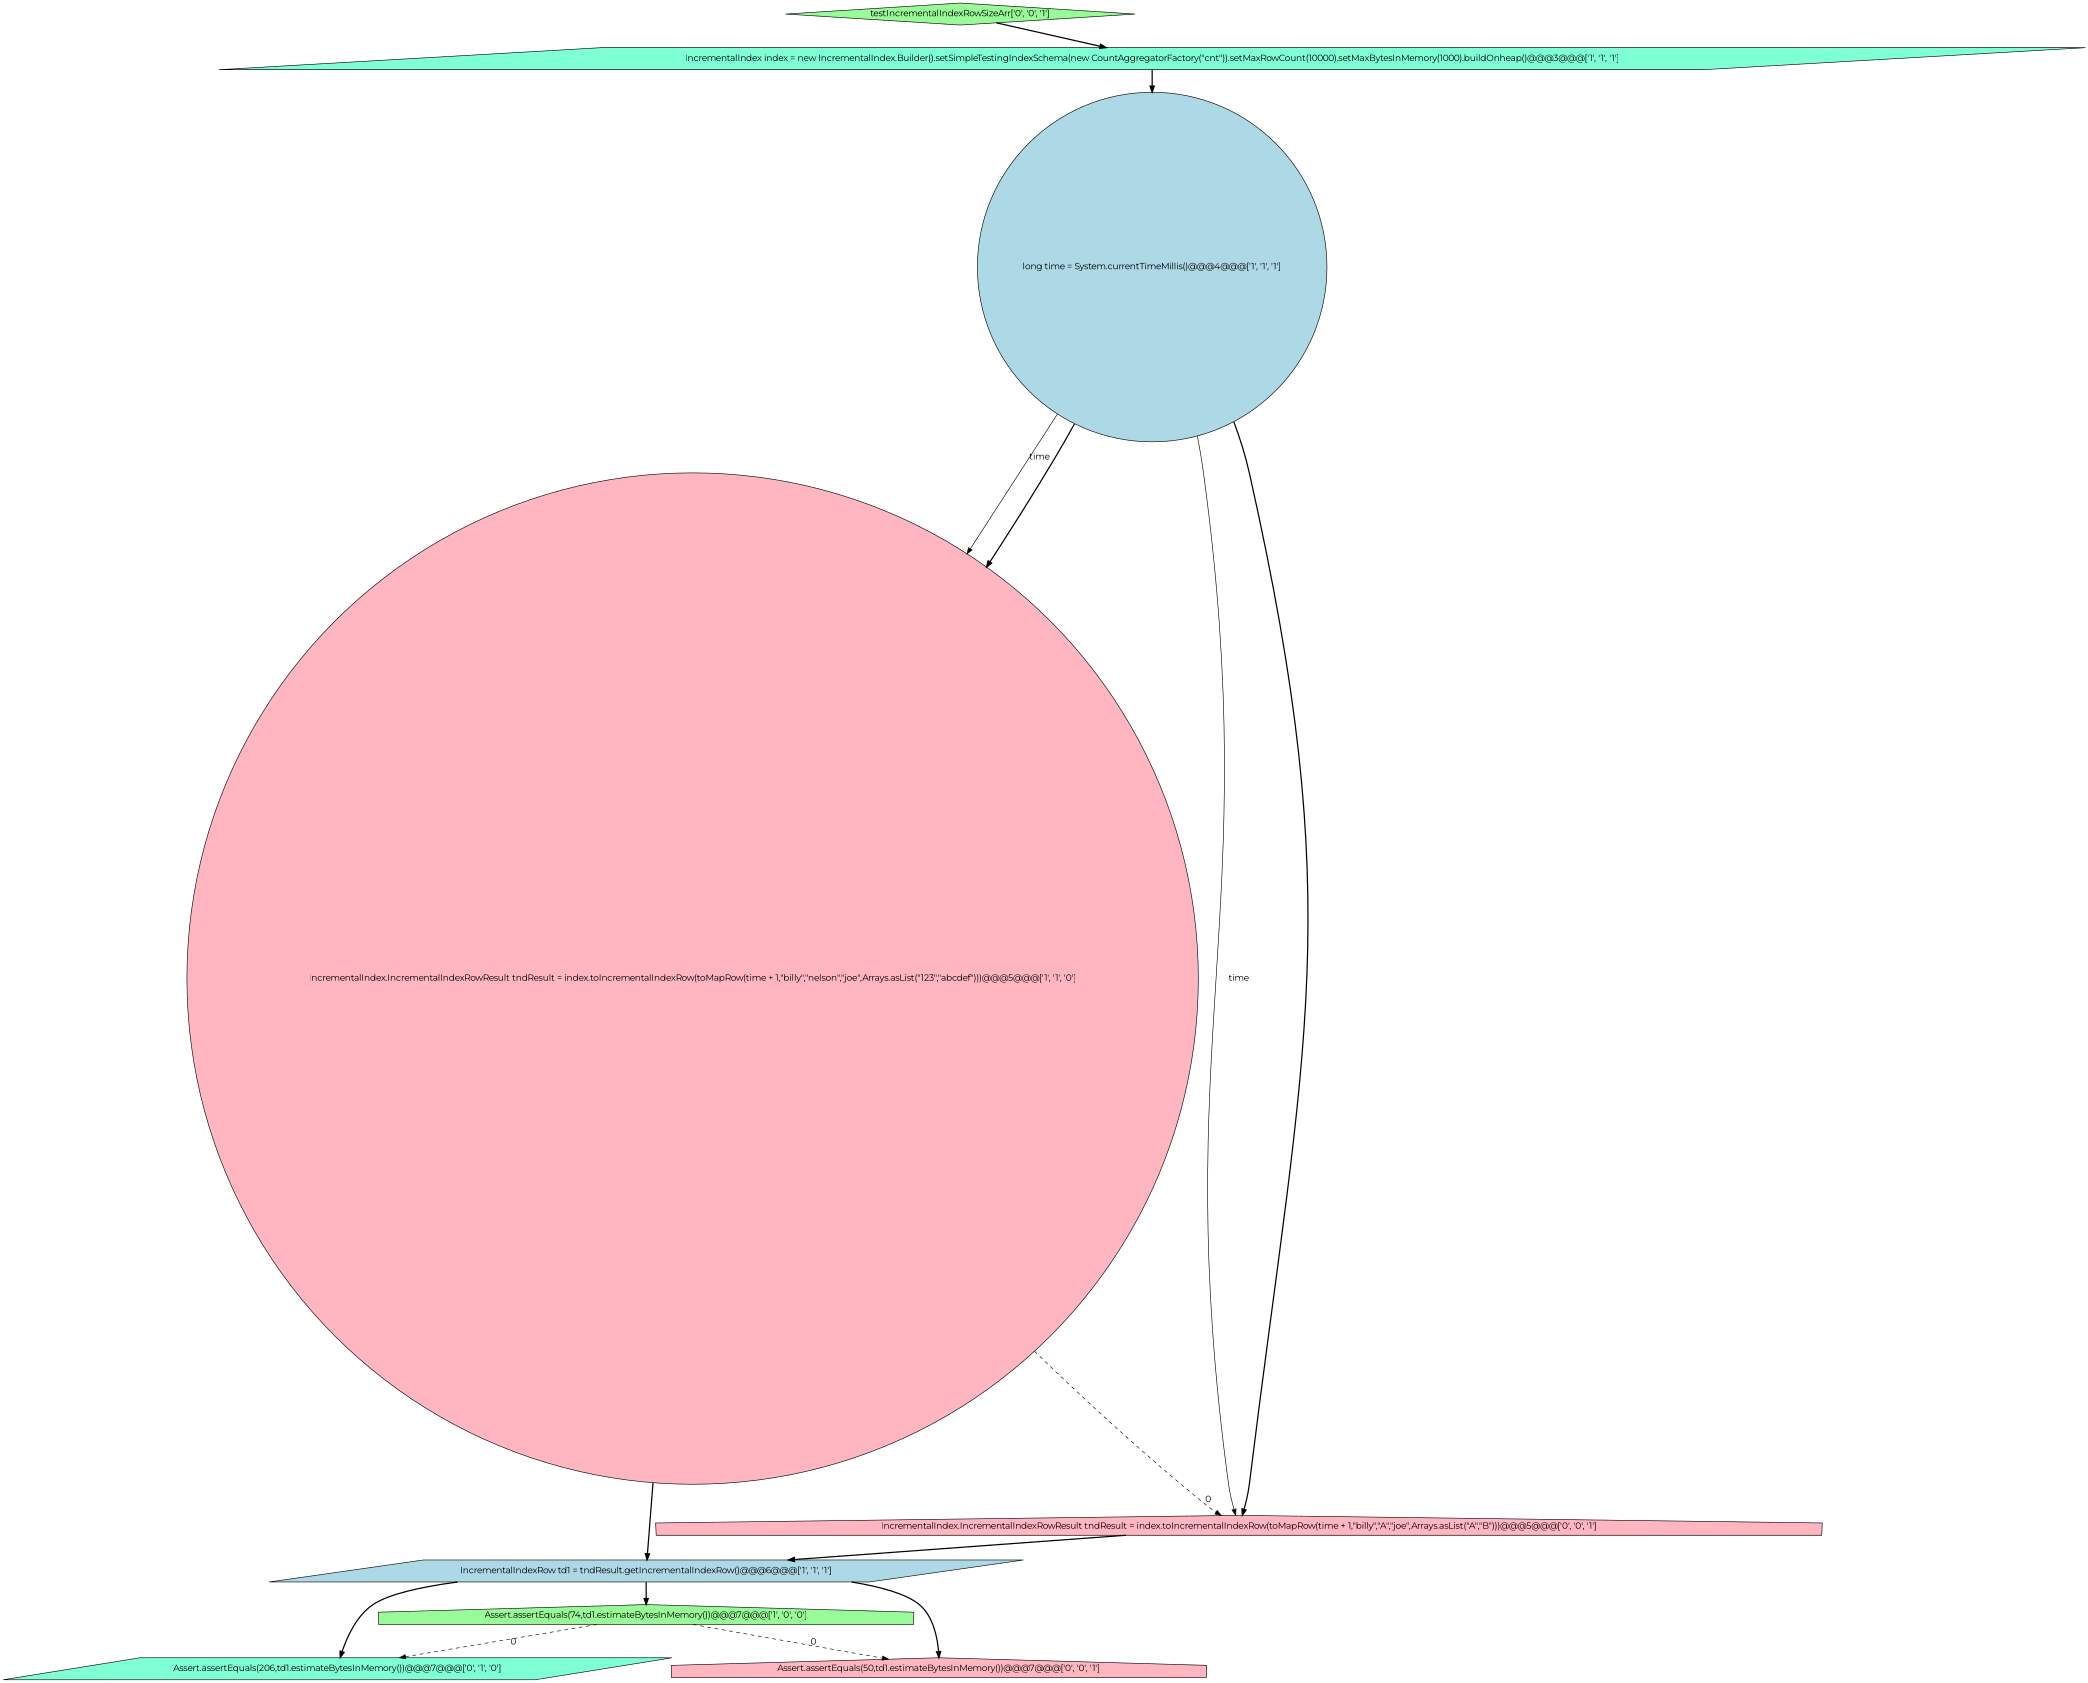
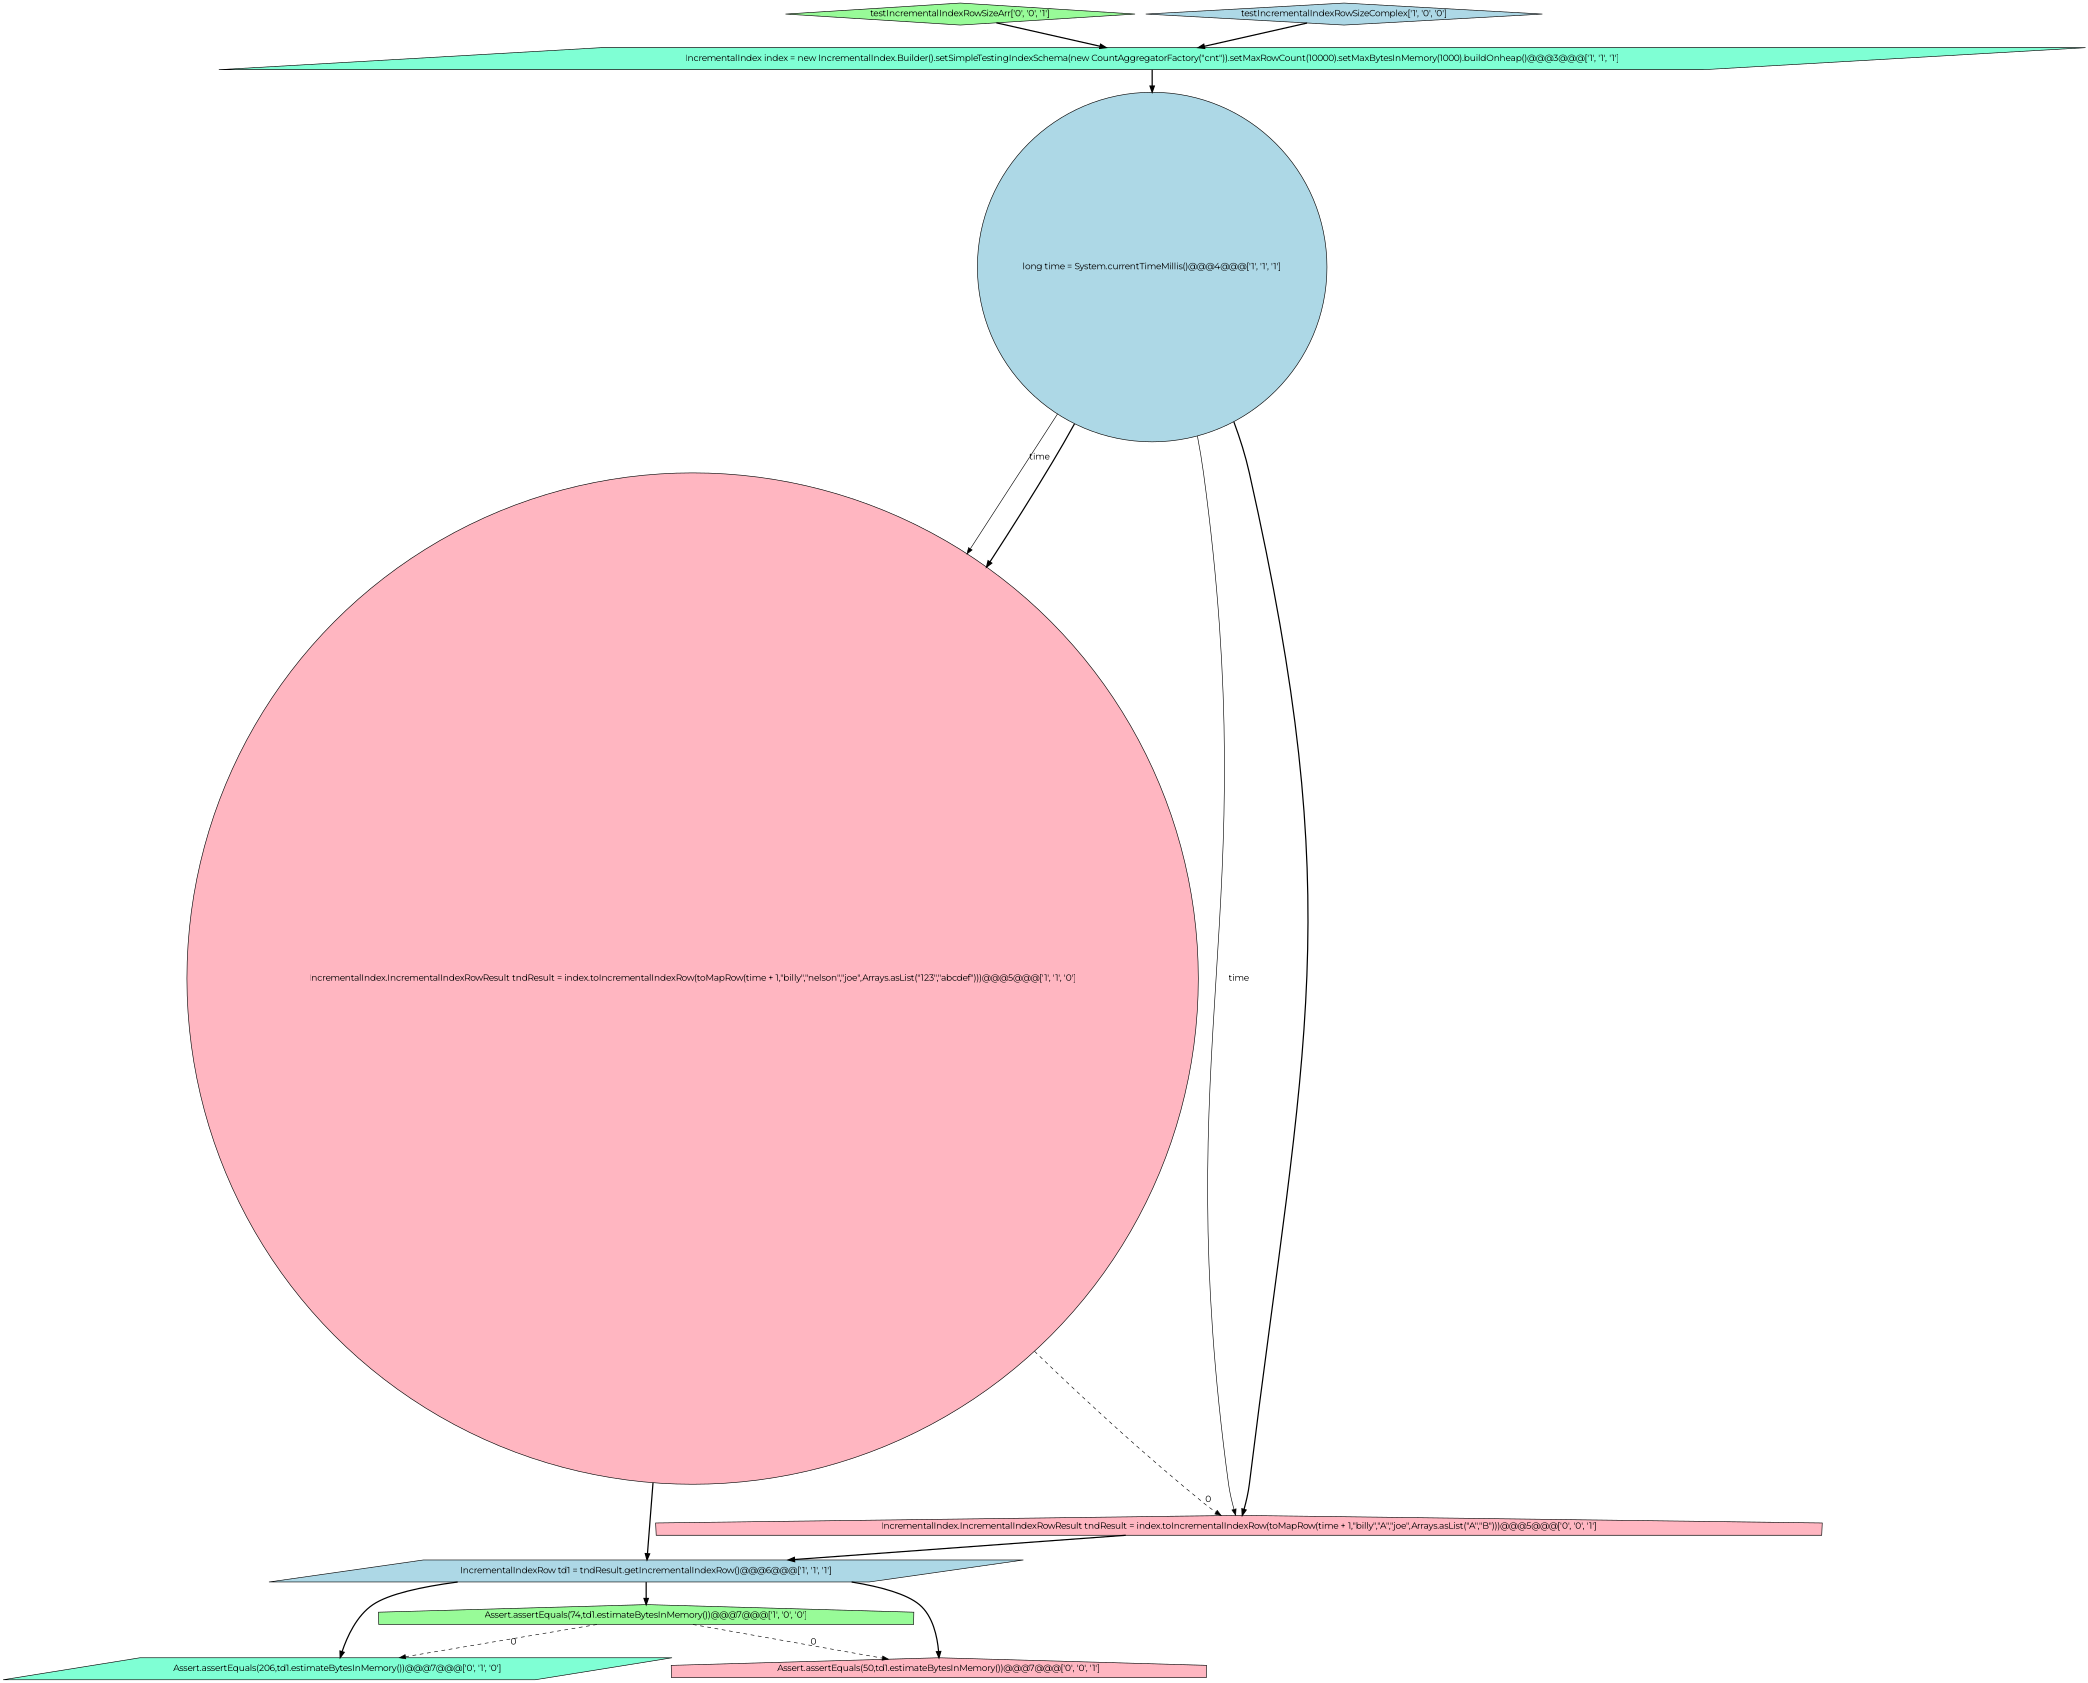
none -> (1344, 14)
